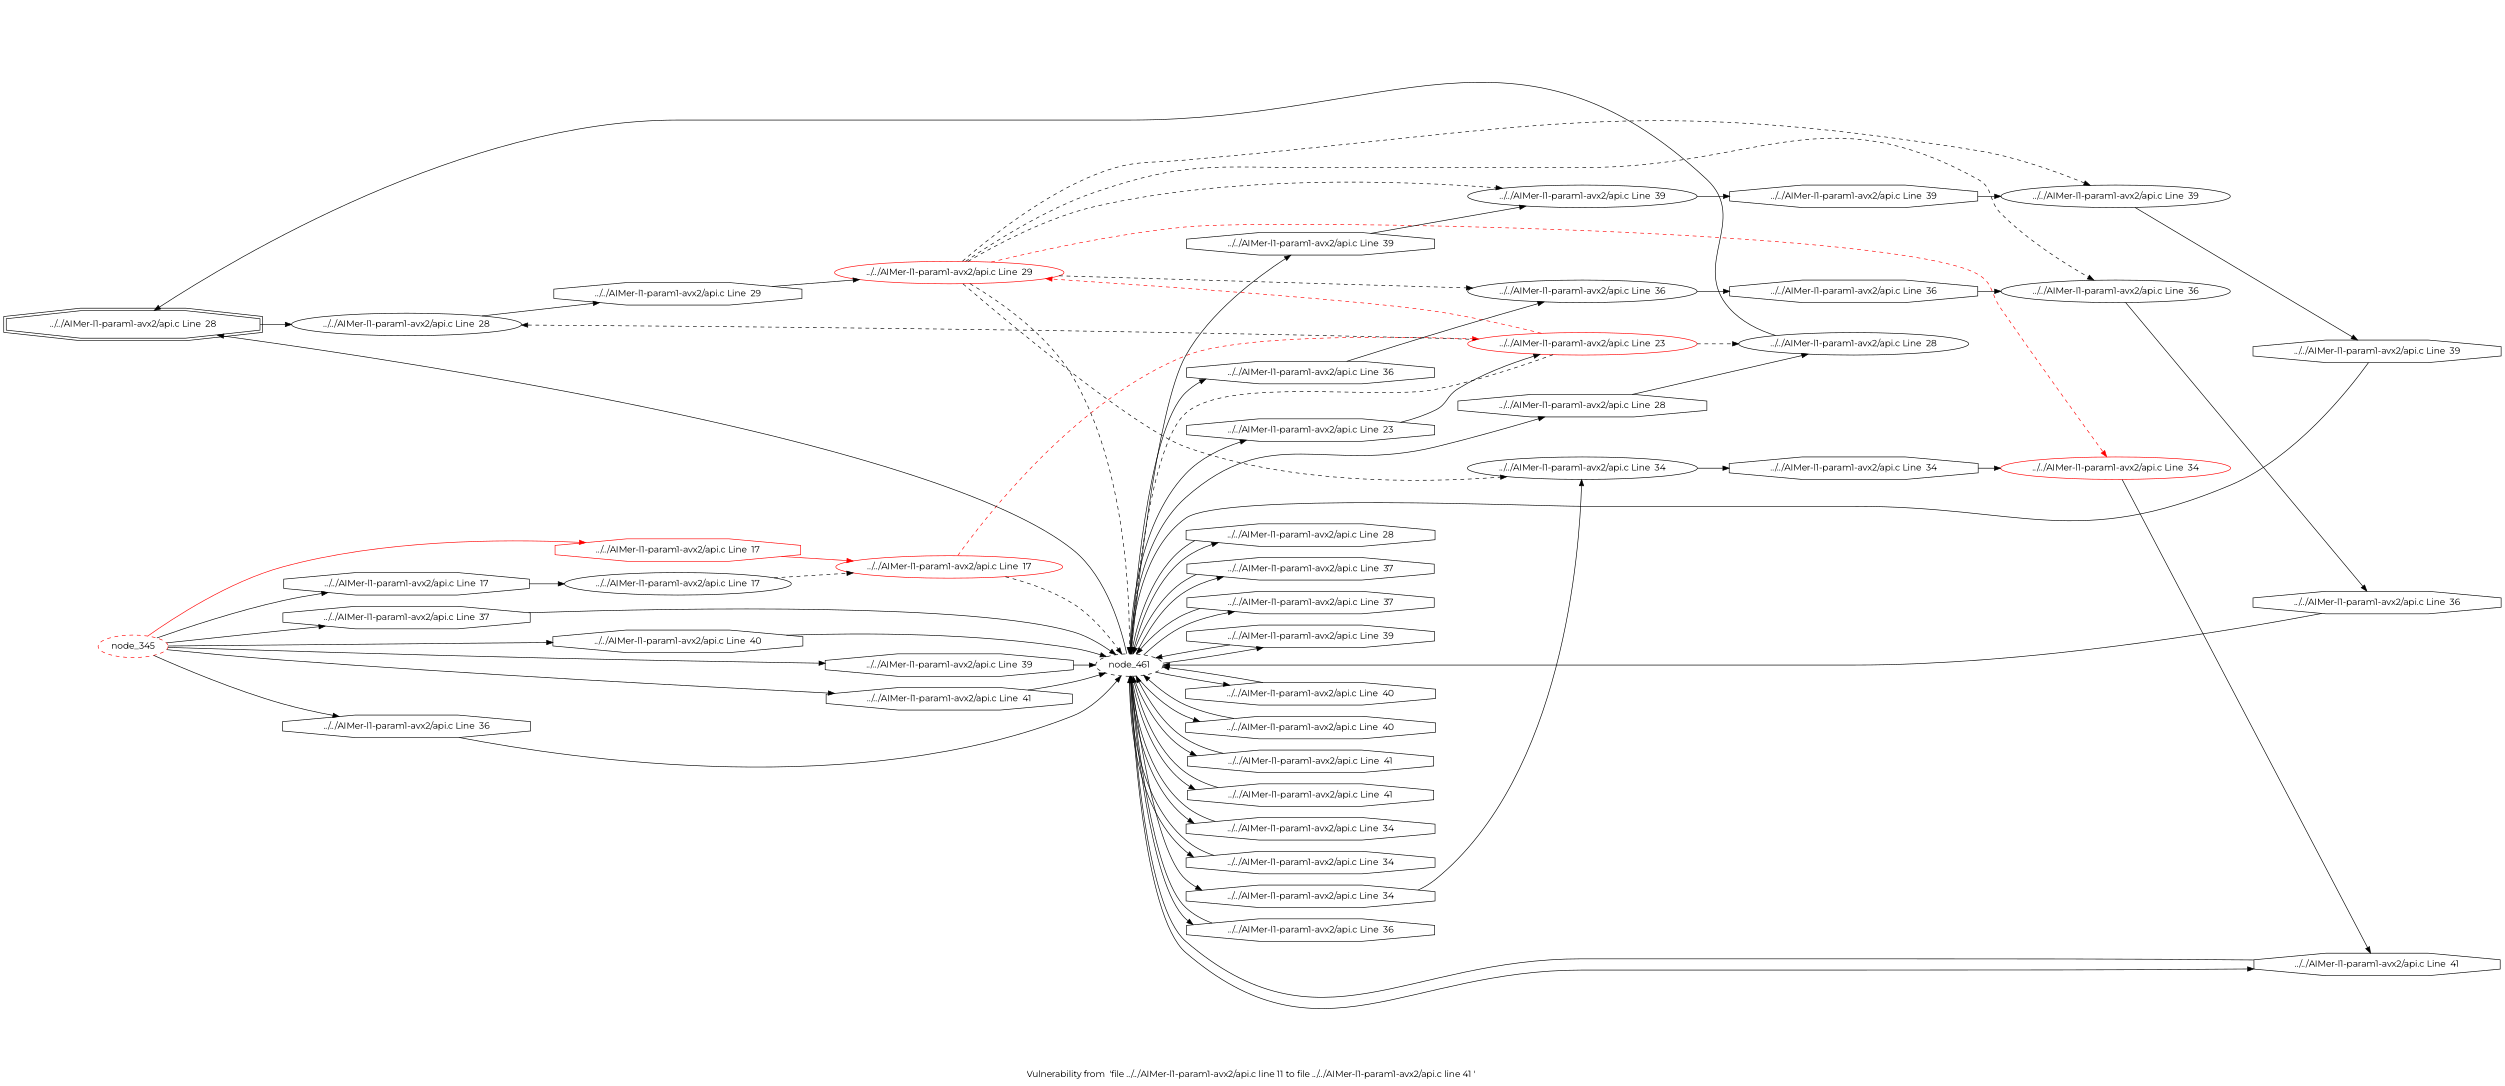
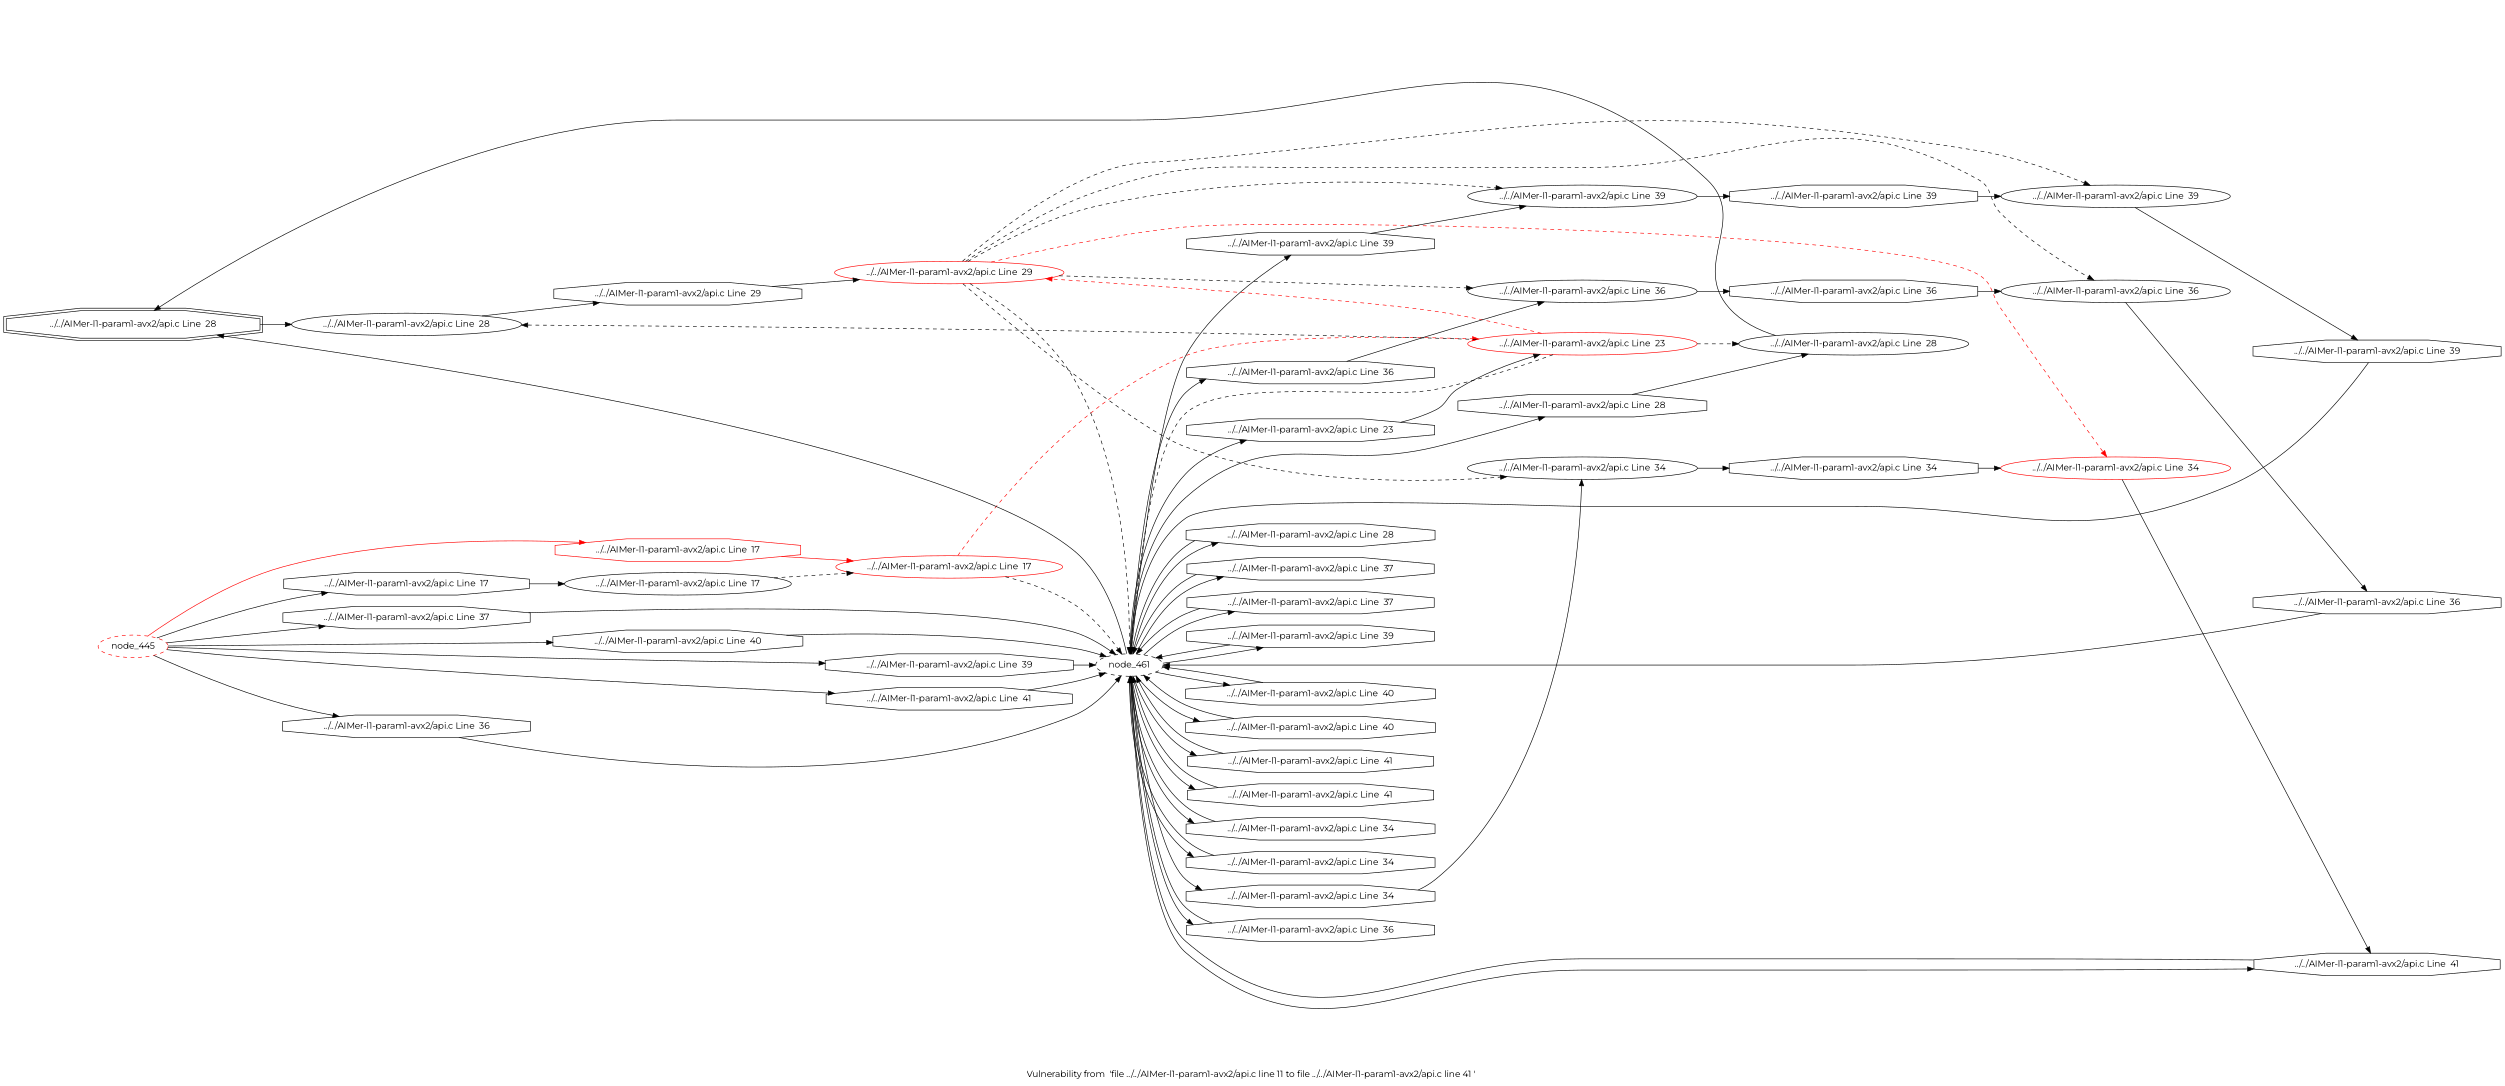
(133, 646) -> (133, 646)
